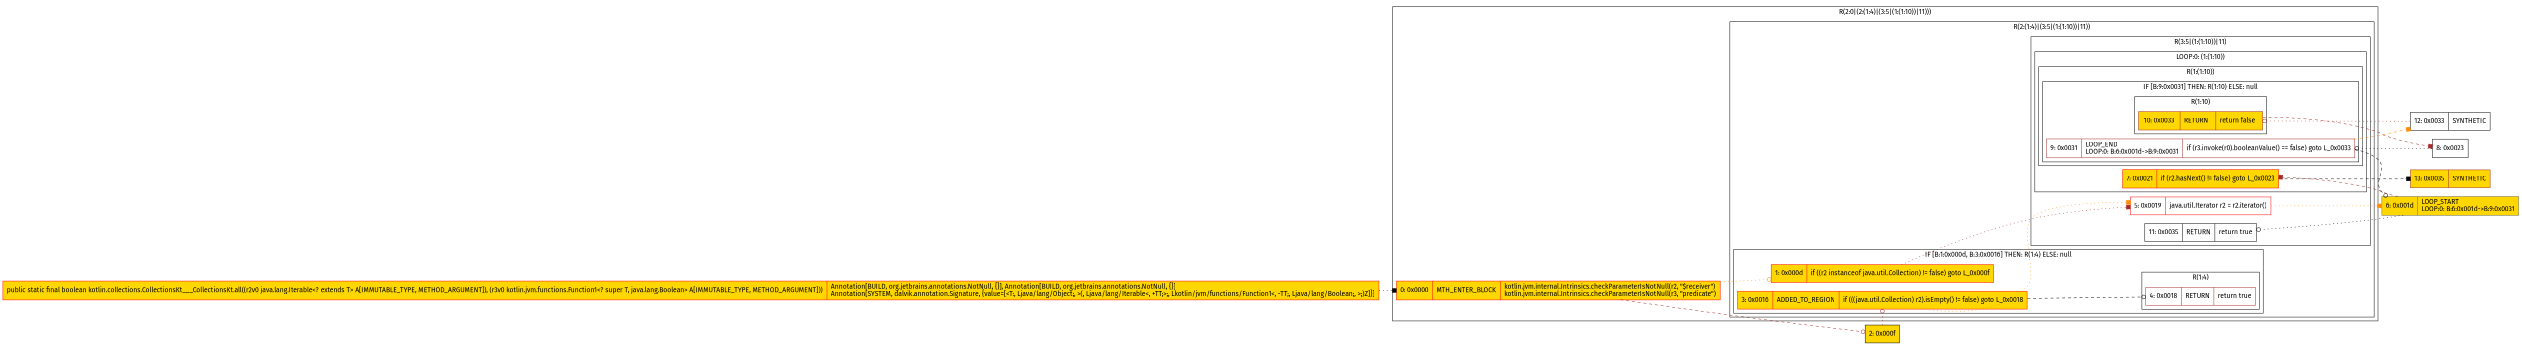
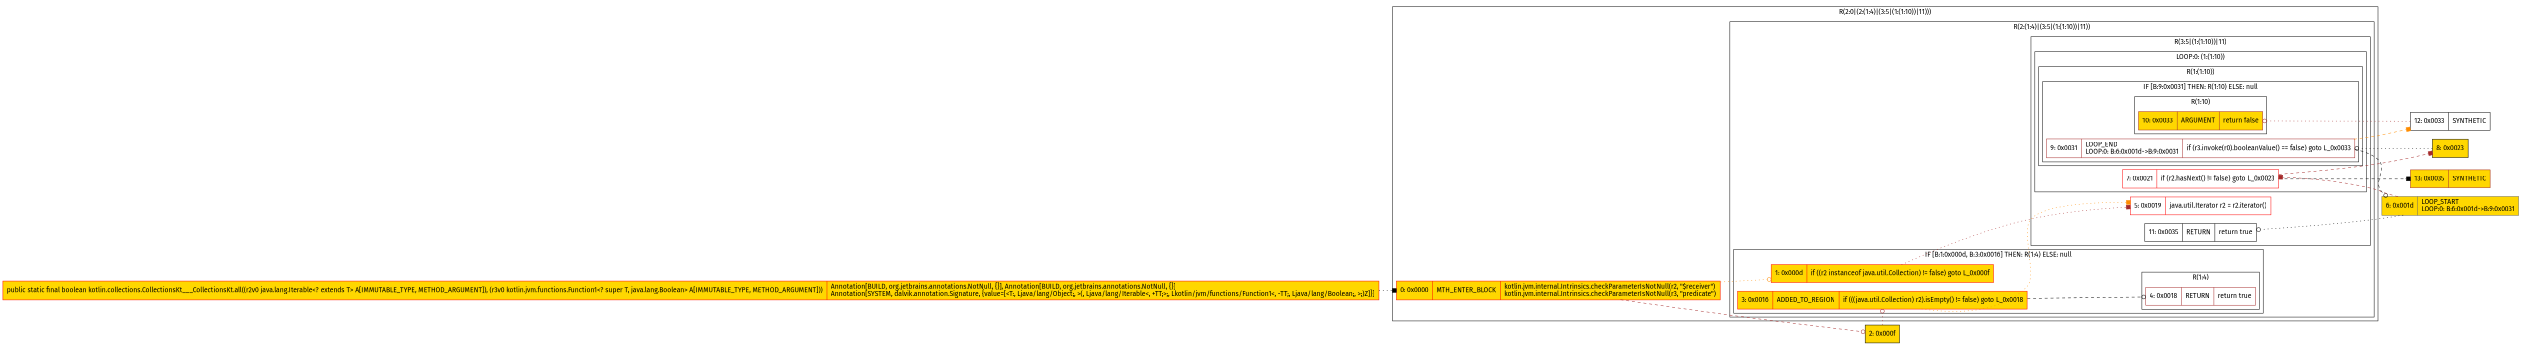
(2196, 121) -> (2198, 121)
(2347, 124) -> (2339, 169)
(2450, 148) -> (2450, 148)
(2201, 179) -> (2201, 179)
(2324, 206) -> none
